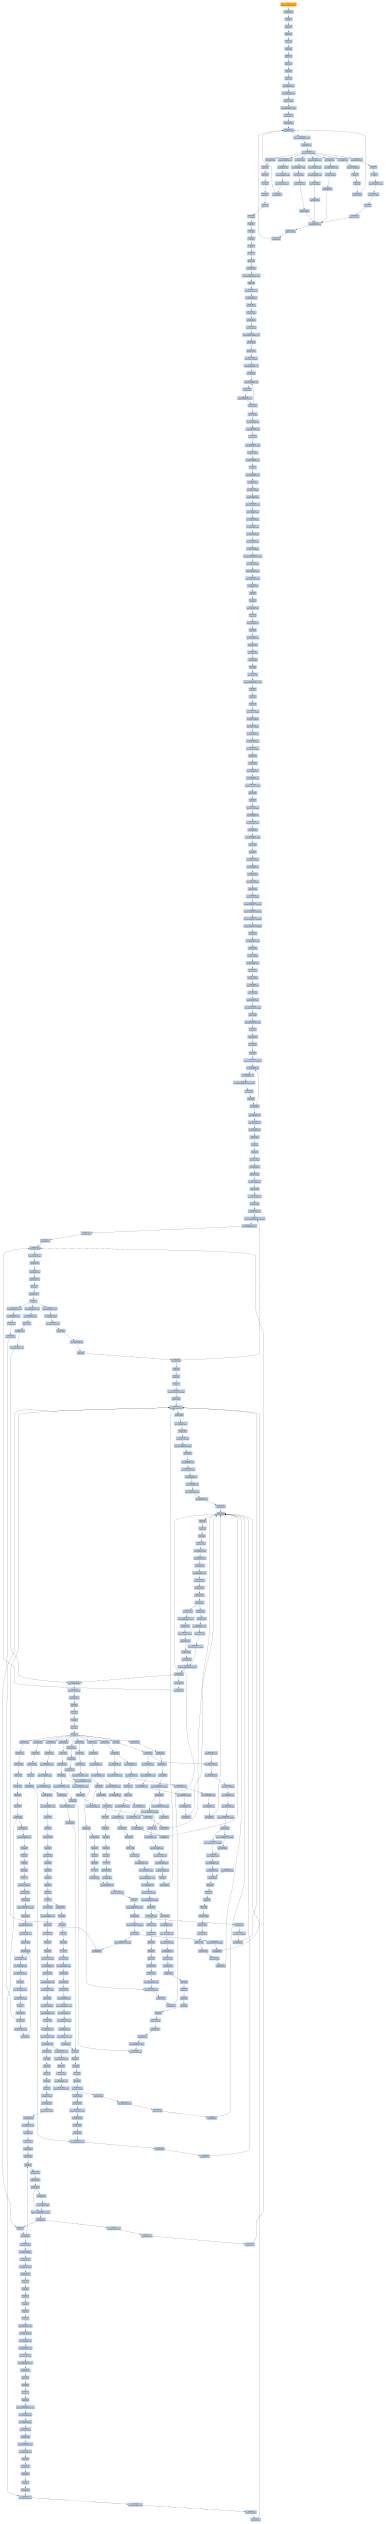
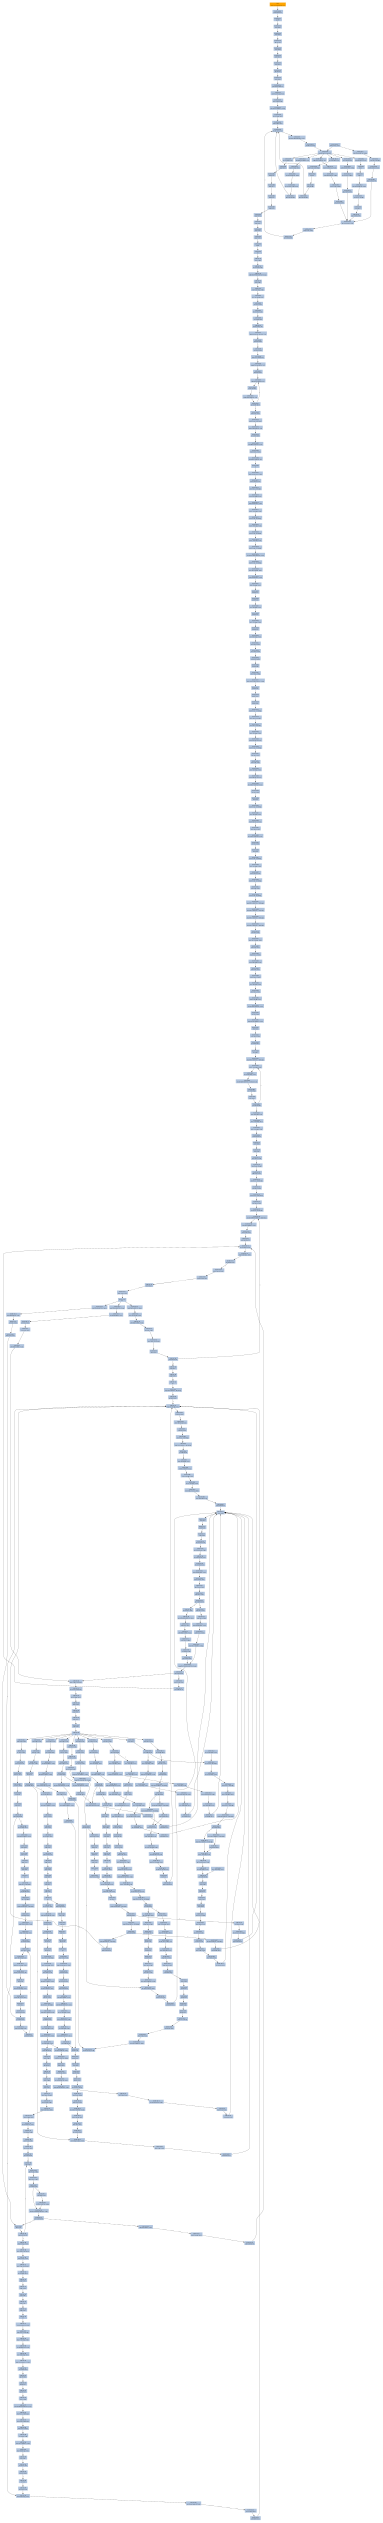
(305, 156) -> (330, 148)
